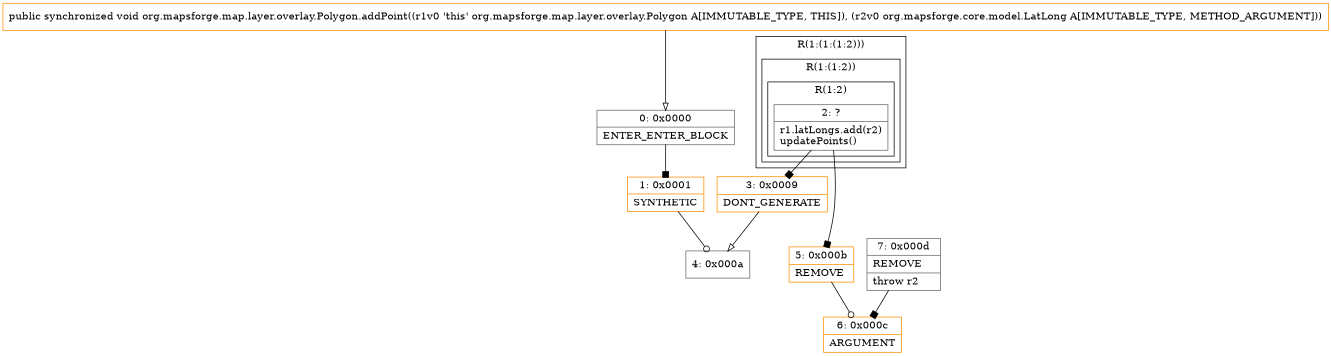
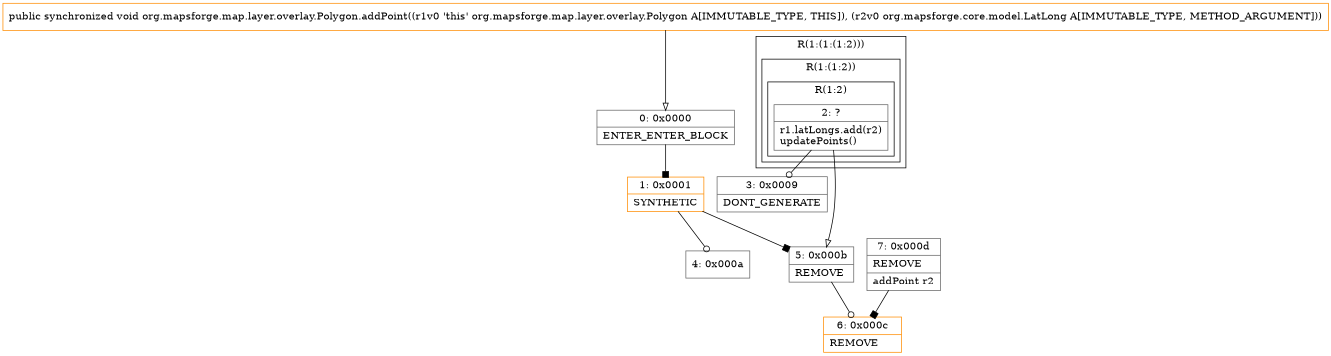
(801, 161) -> (801, 161)
(772, 194) -> (772, 194)
(835, 195) -> (835, 195)
none -> (742, 229)
(746, 229) -> none
(821, 264) -> (821, 264)
(896, 281) -> (904, 281)
(863, 343) -> (854, 343)
